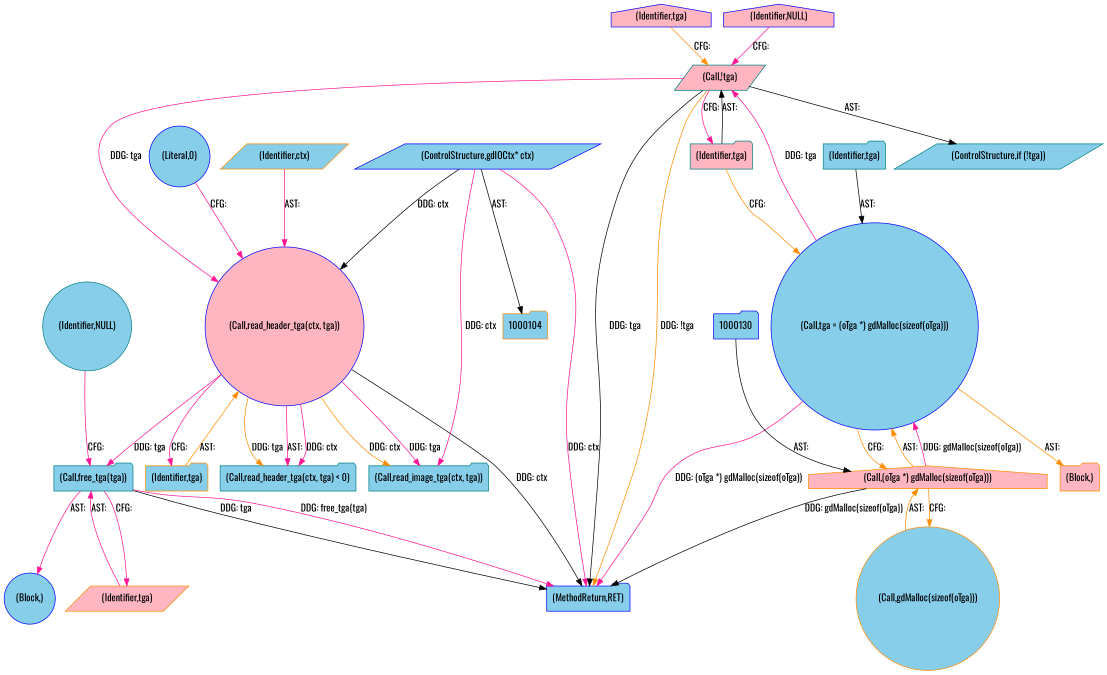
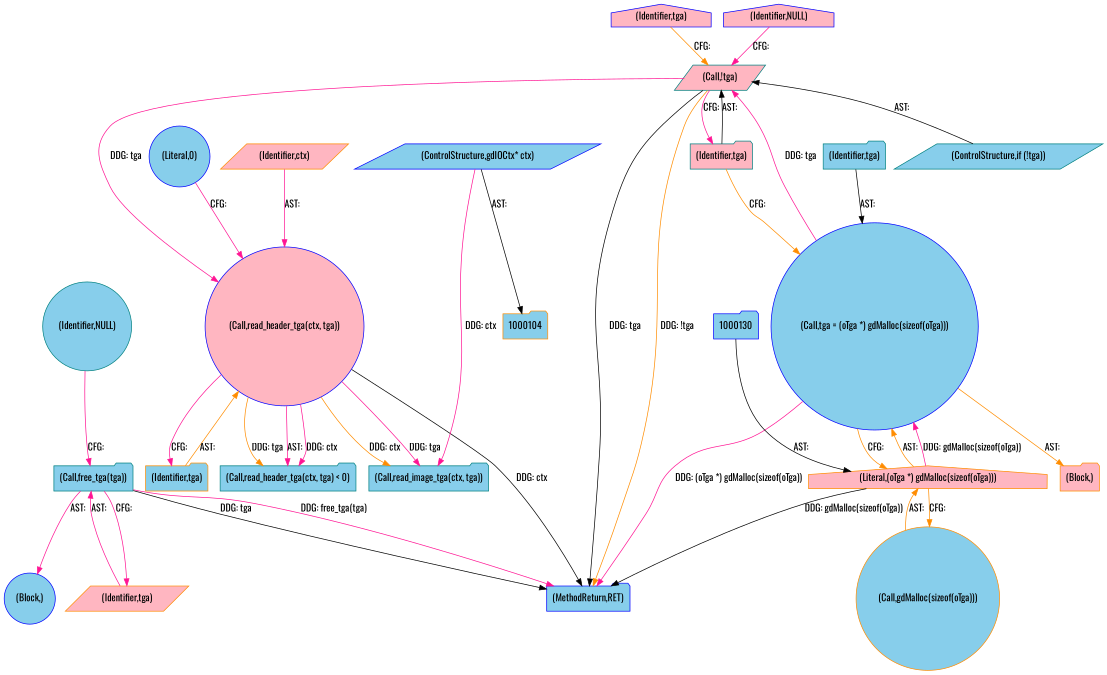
(849, 114) -> (869, 104)
(285, 156) -> (285, 156)
(400, 214) -> none
(571, 361) -> none
(166, 417) -> none
(928, 478) -> (928, 478)
